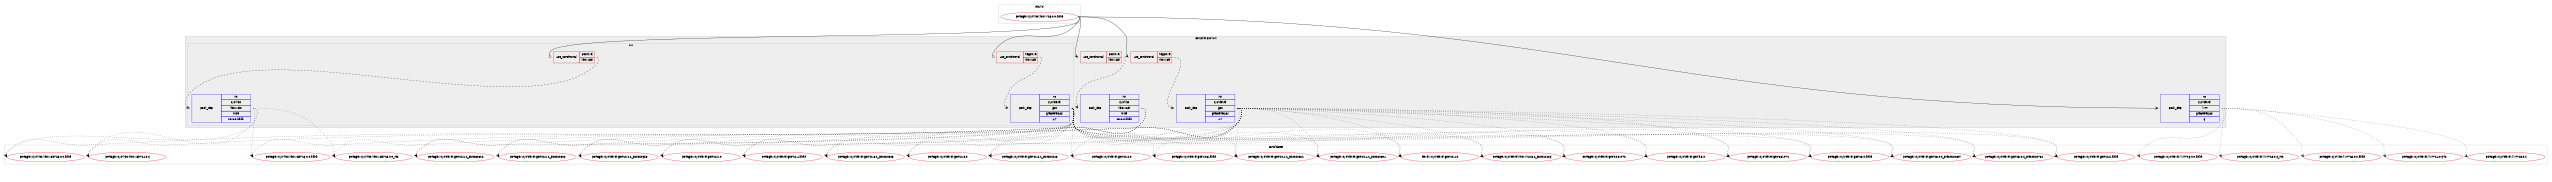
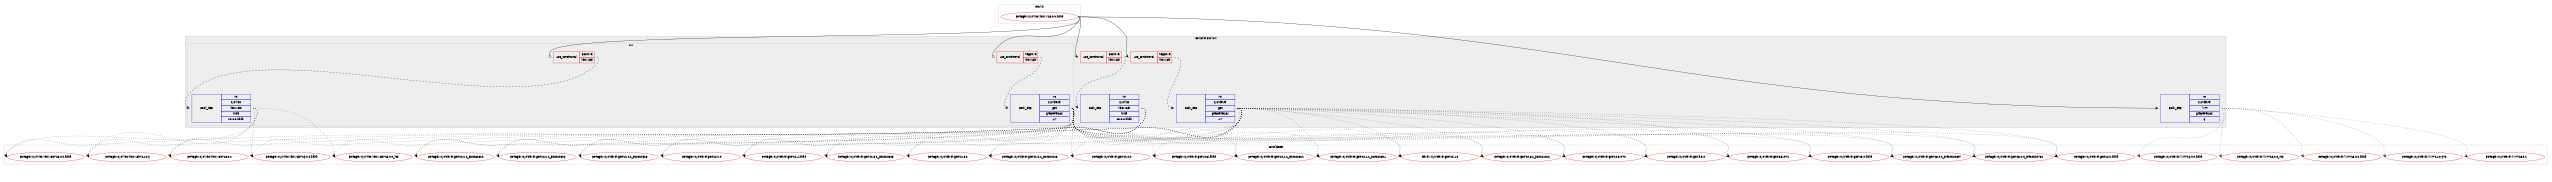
none -> (210, 157)
(1522, 157) -> (1522, 157)
(2342, 157) -> (2342, 157)
